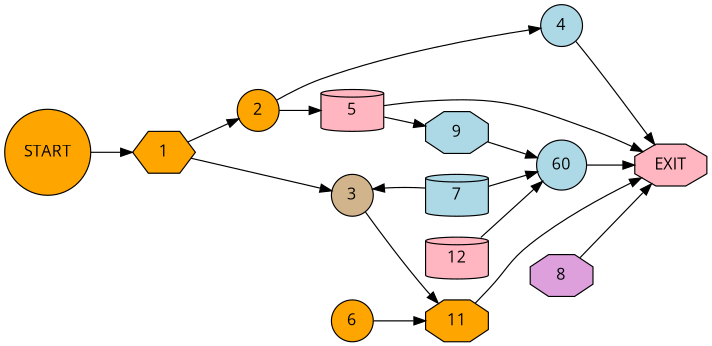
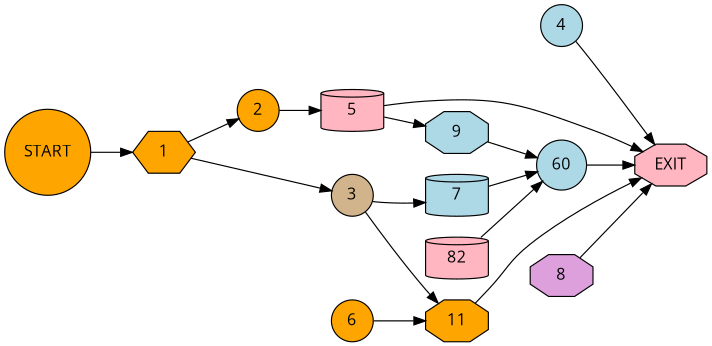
(400, 56) -> none
(405, 187) -> (393, 203)
(457, 258) -> (457, 258)
